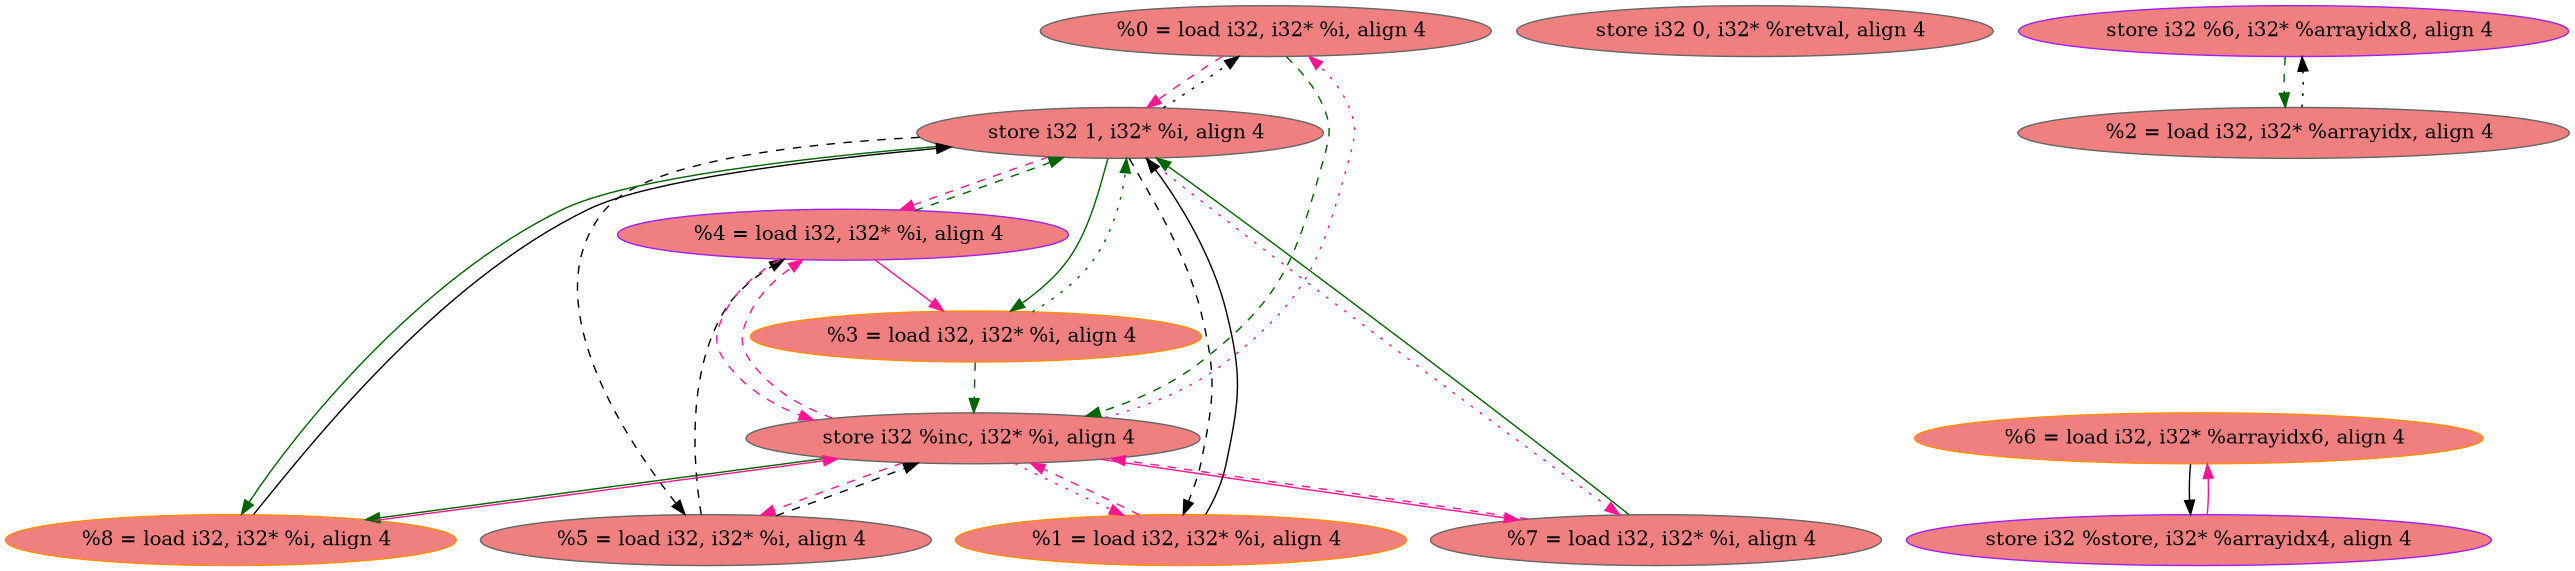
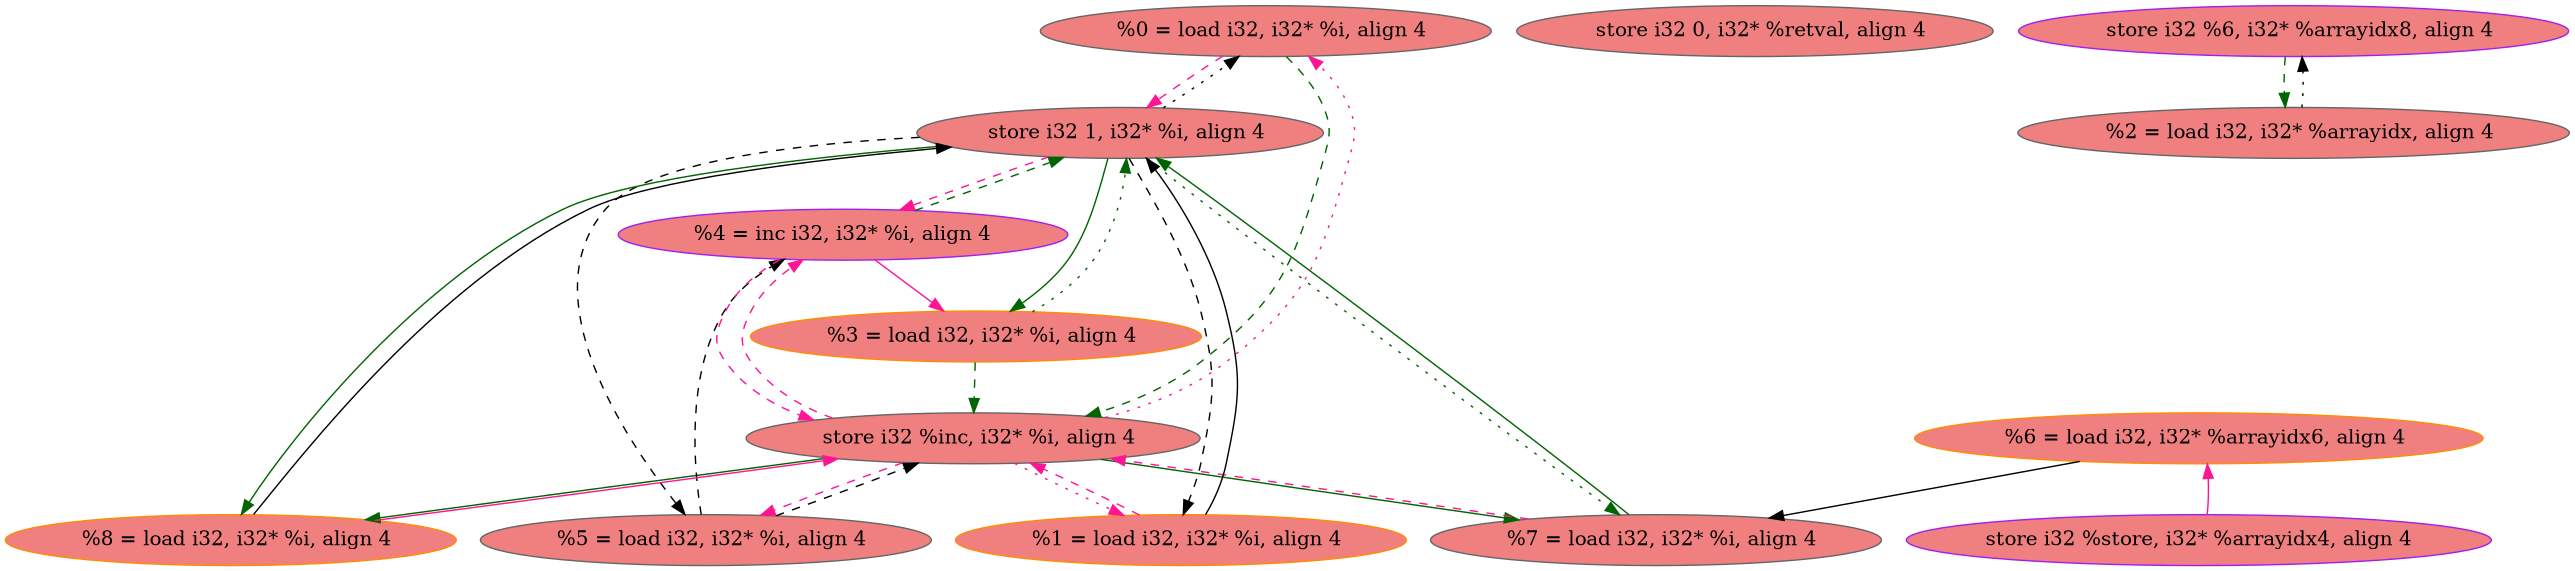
(843, 235) -> (843, 235)
(1376, 334) -> (1376, 334)
(2189, 482) -> (1932, 488)
(1303, 489) -> (1303, 489)
